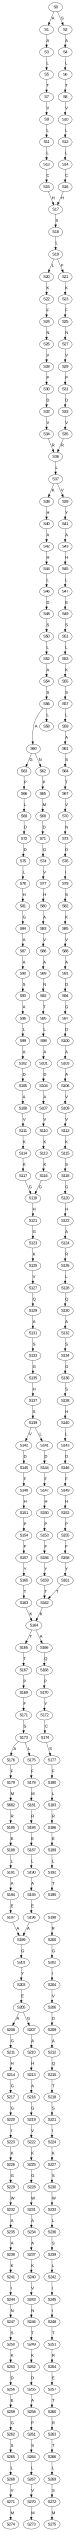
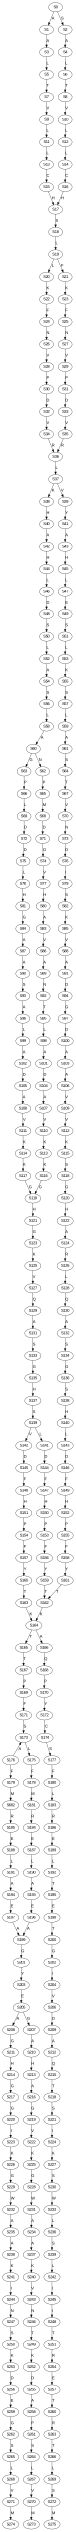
(34, 724) -> (41, 737)
(14, 1747) -> (17, 1750)
none -> (52, 1905)
(53, 1929) -> (53, 1929)
